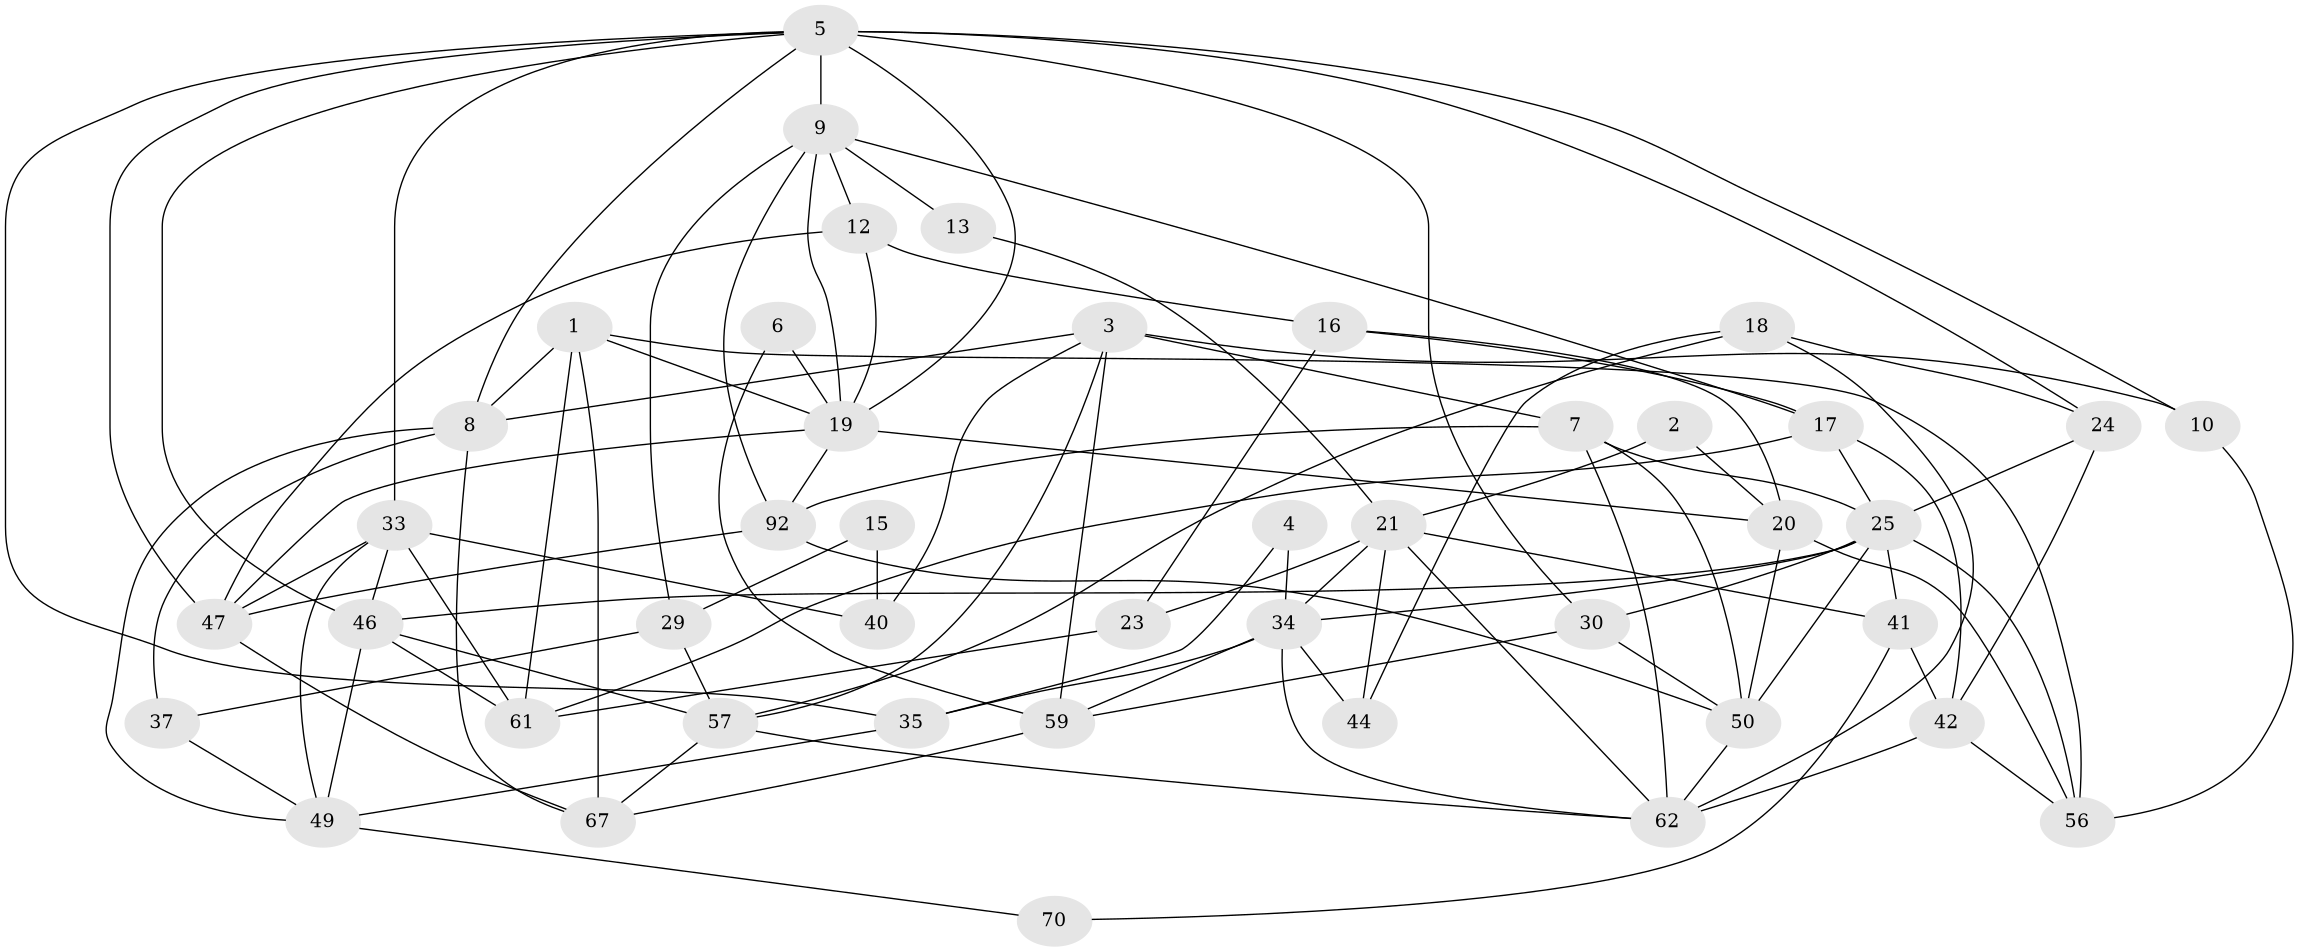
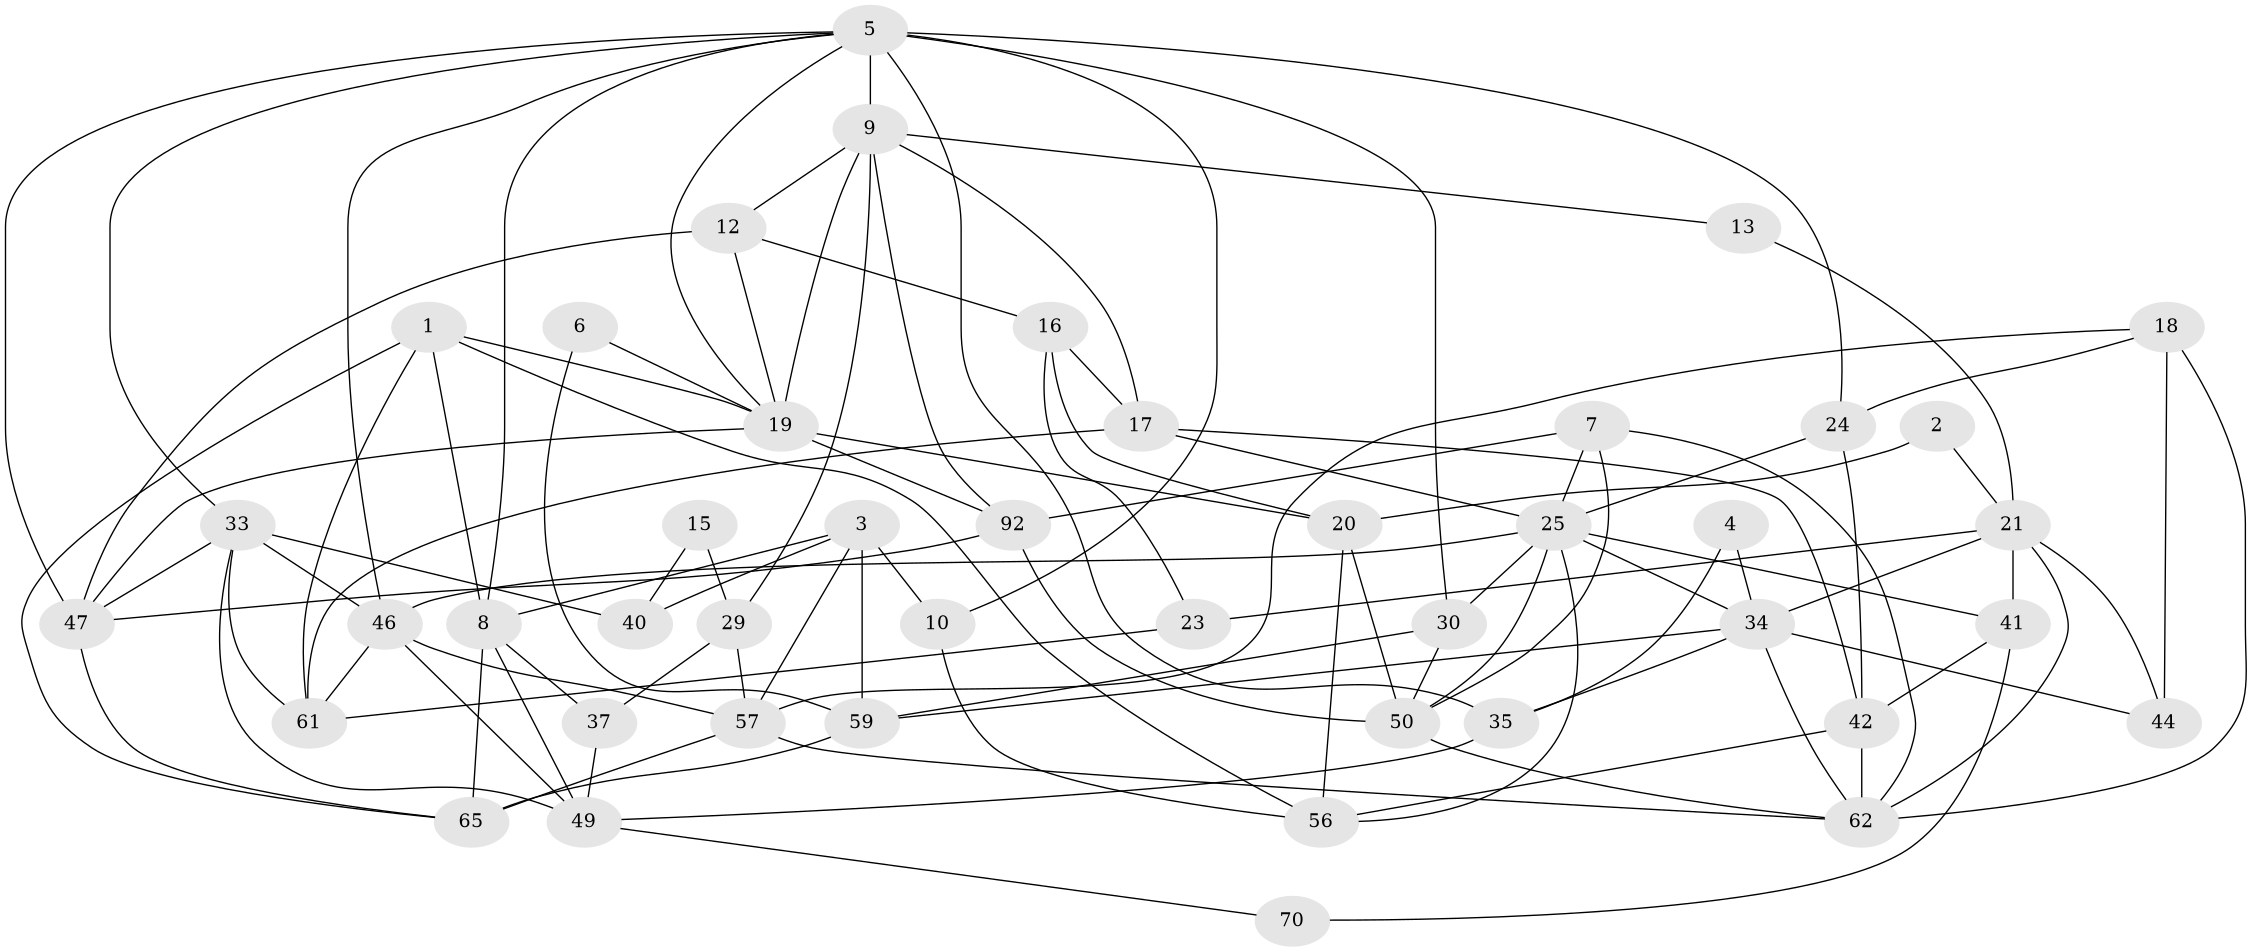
(1342, 377) -> none
(598, 822) -> (472, 822)
